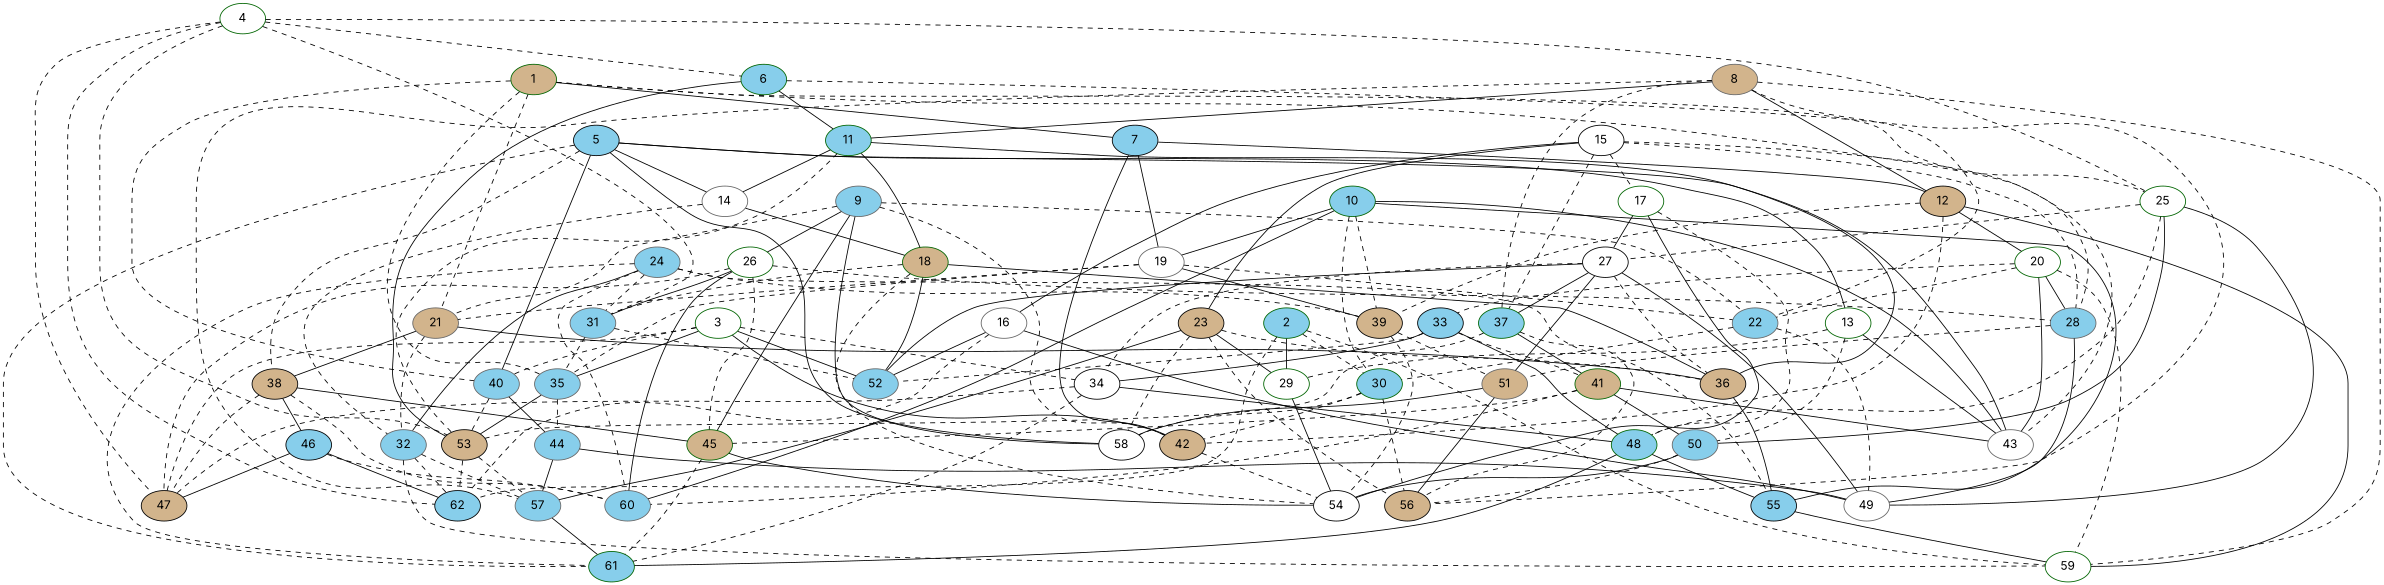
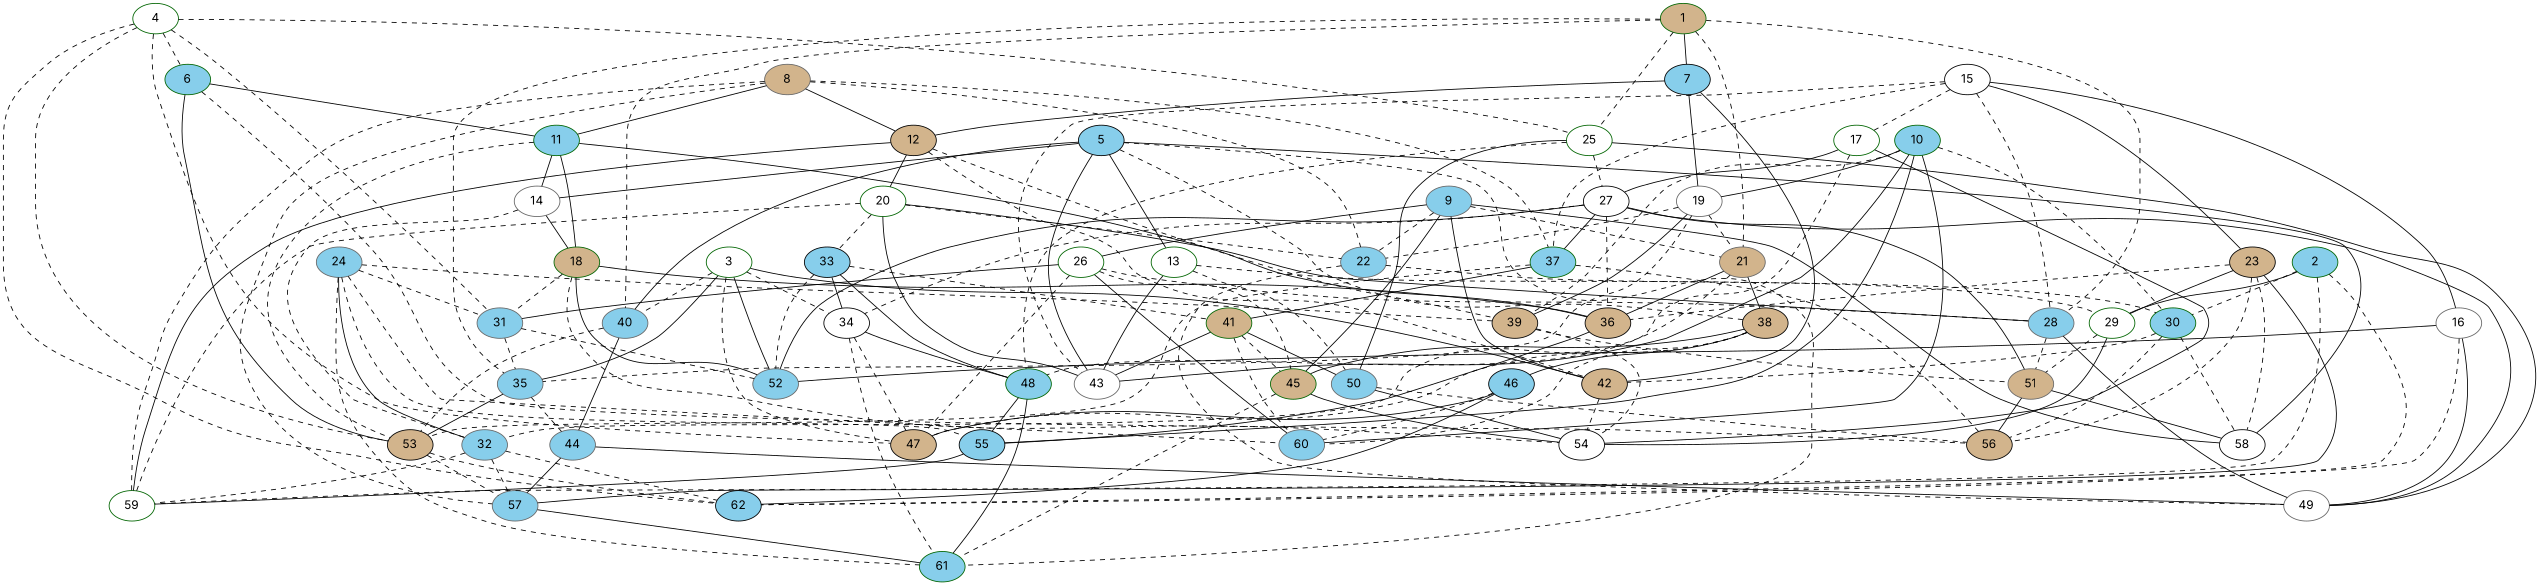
(1039, 328) -> (1479, 330)
none -> (2066, 357)
